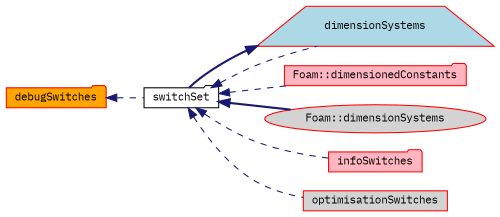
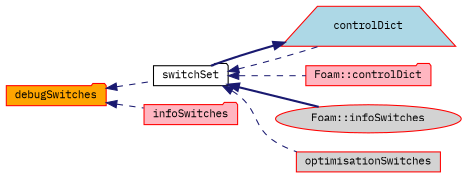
(375, 26) -> (368, 26)
(375, 76) -> (368, 76)
(375, 119) -> (368, 119)
(264, 144) -> (130, 106)
